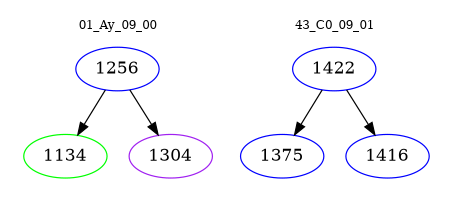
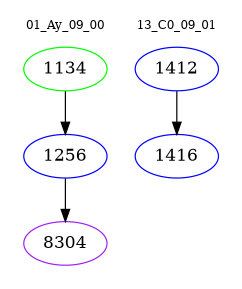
(335, 26) -> (177, 26)
(334, 69) -> (177, 69)
(95, 107) -> (65, 107)
(171, 156) -> (65, 243)
(282, 156) -> none
